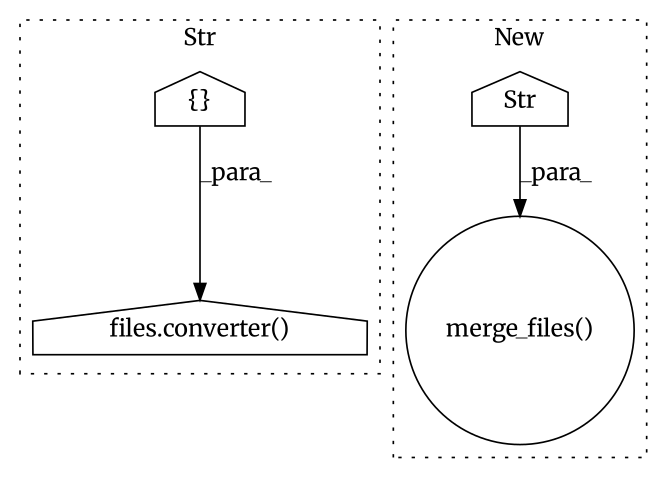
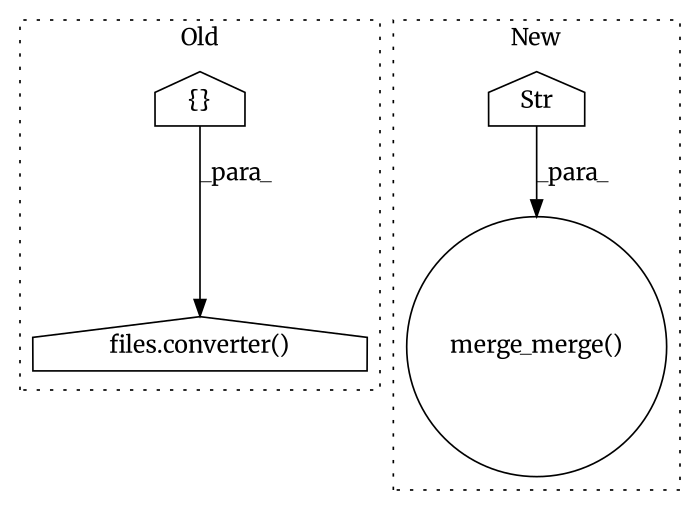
(200, 39) -> (200, 39)
(520, 330) -> (537, 347)
